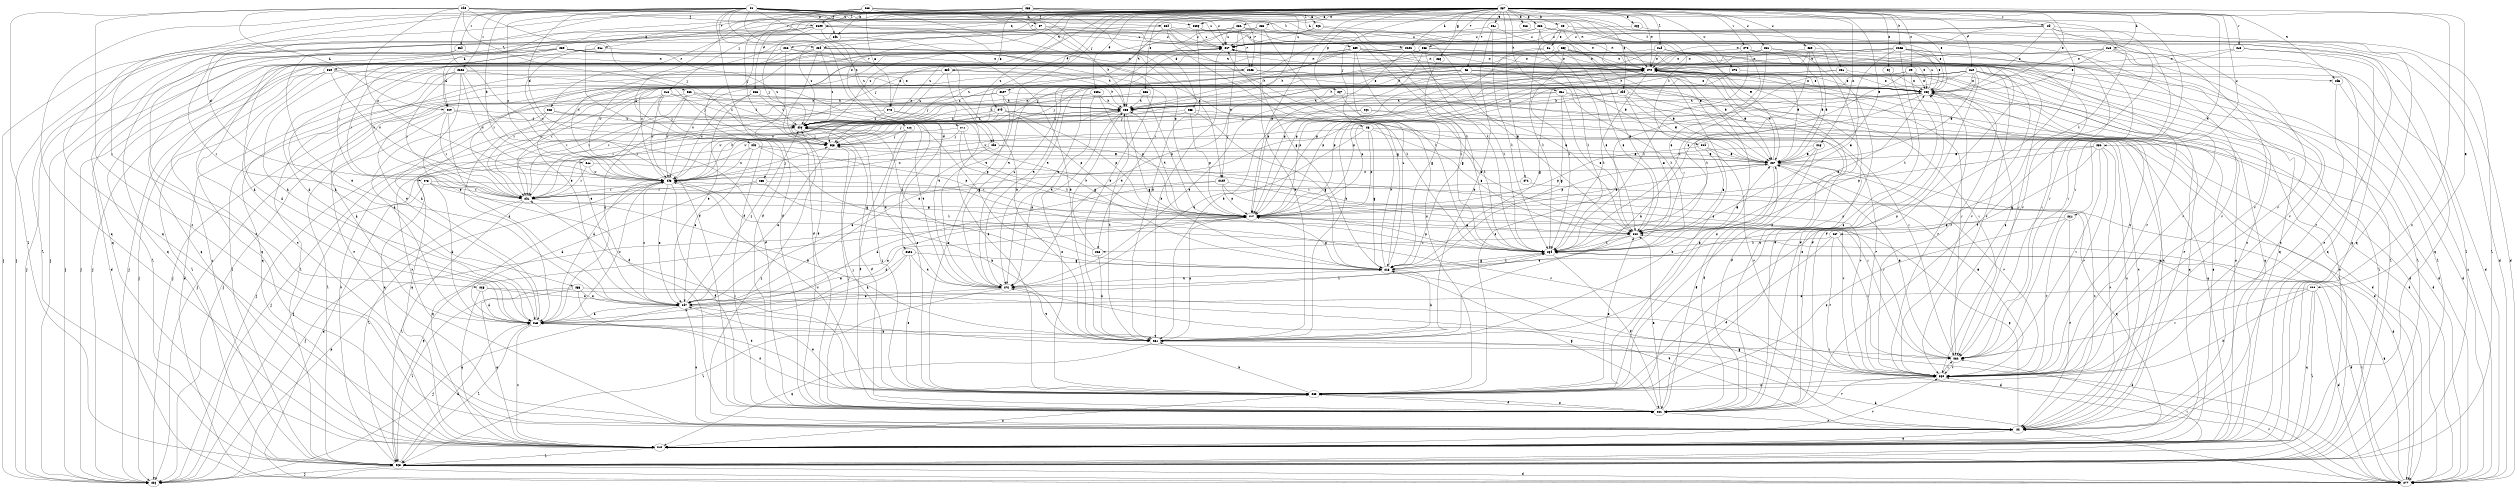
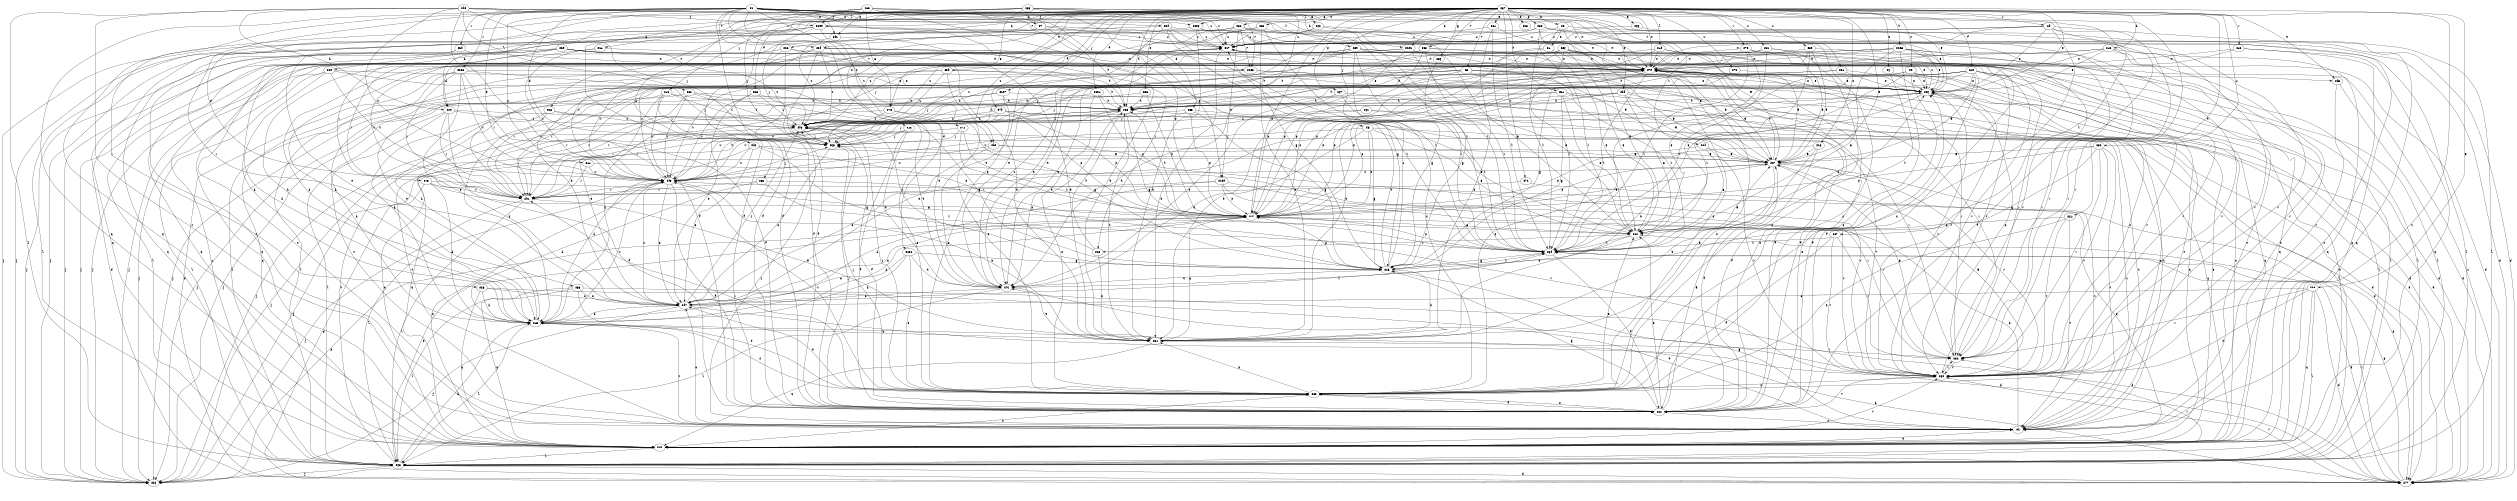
(528, 437) -> (1236, 428)
